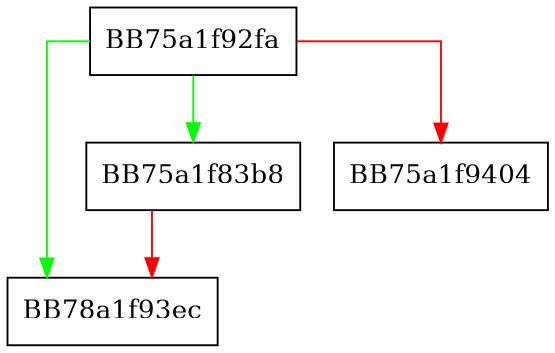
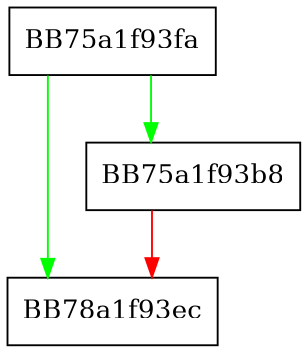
(193, 41) -> (113, 41)
(193, 176) -> (193, 176)
(441, 176) -> none
